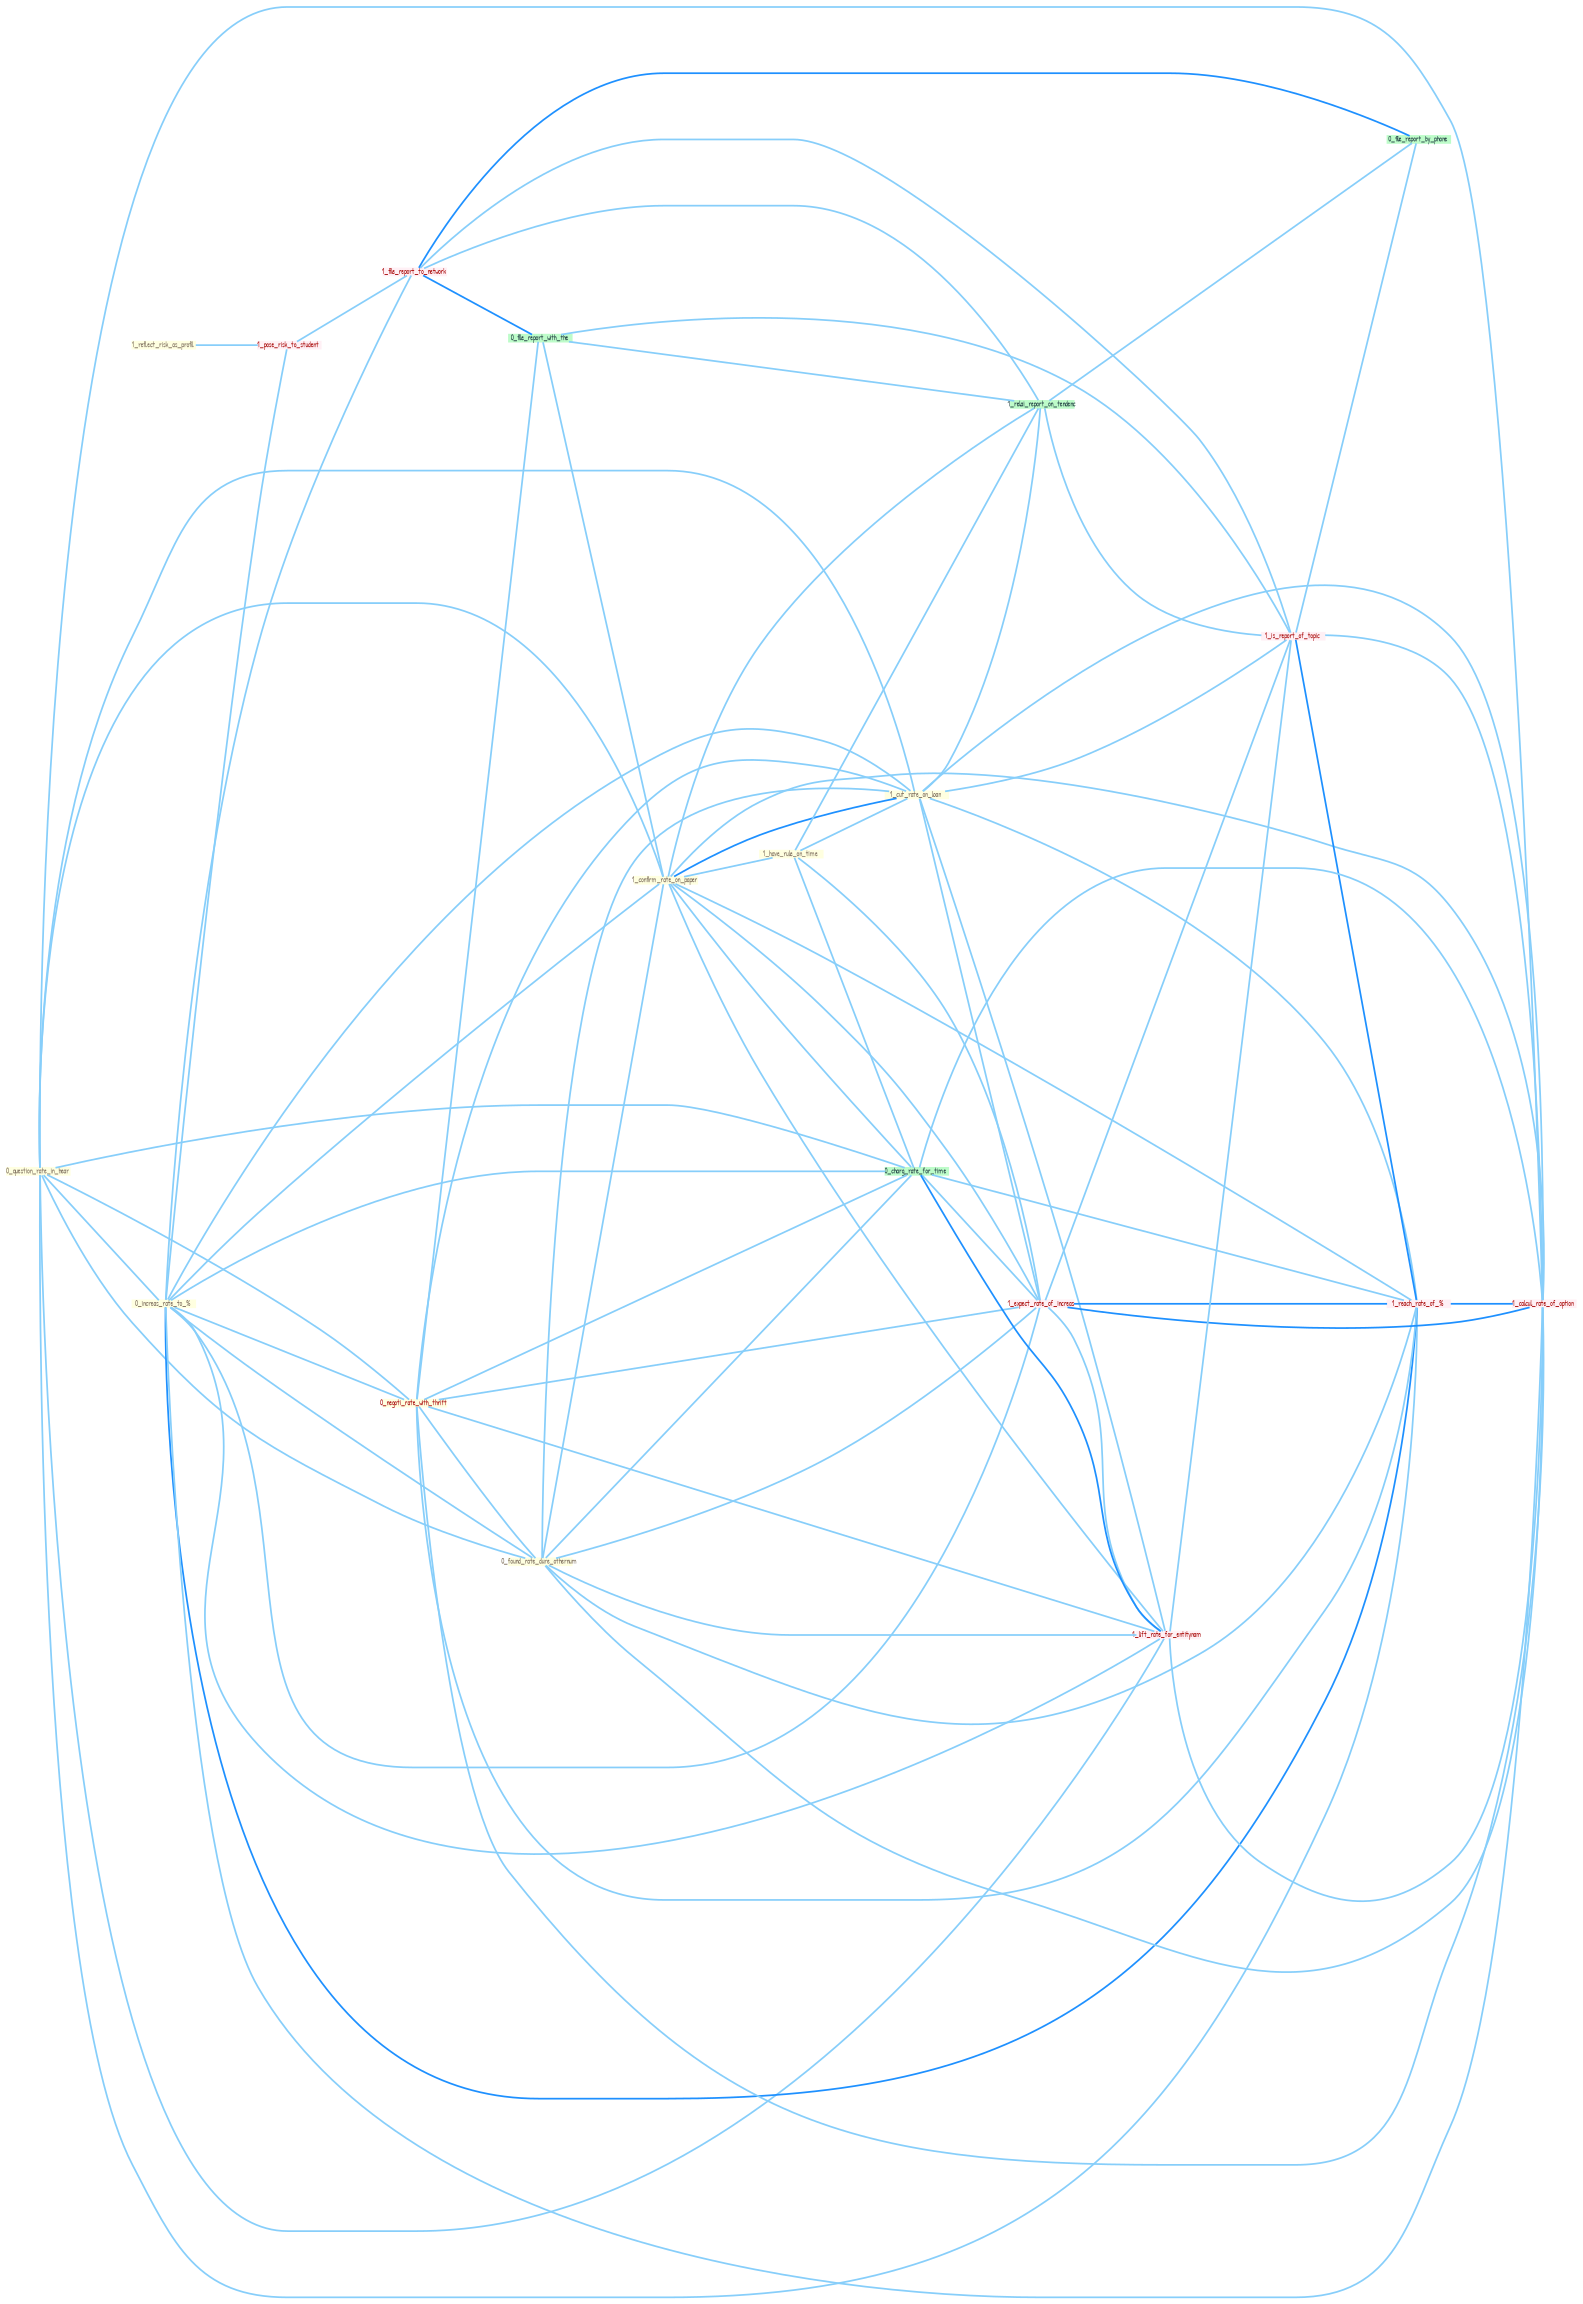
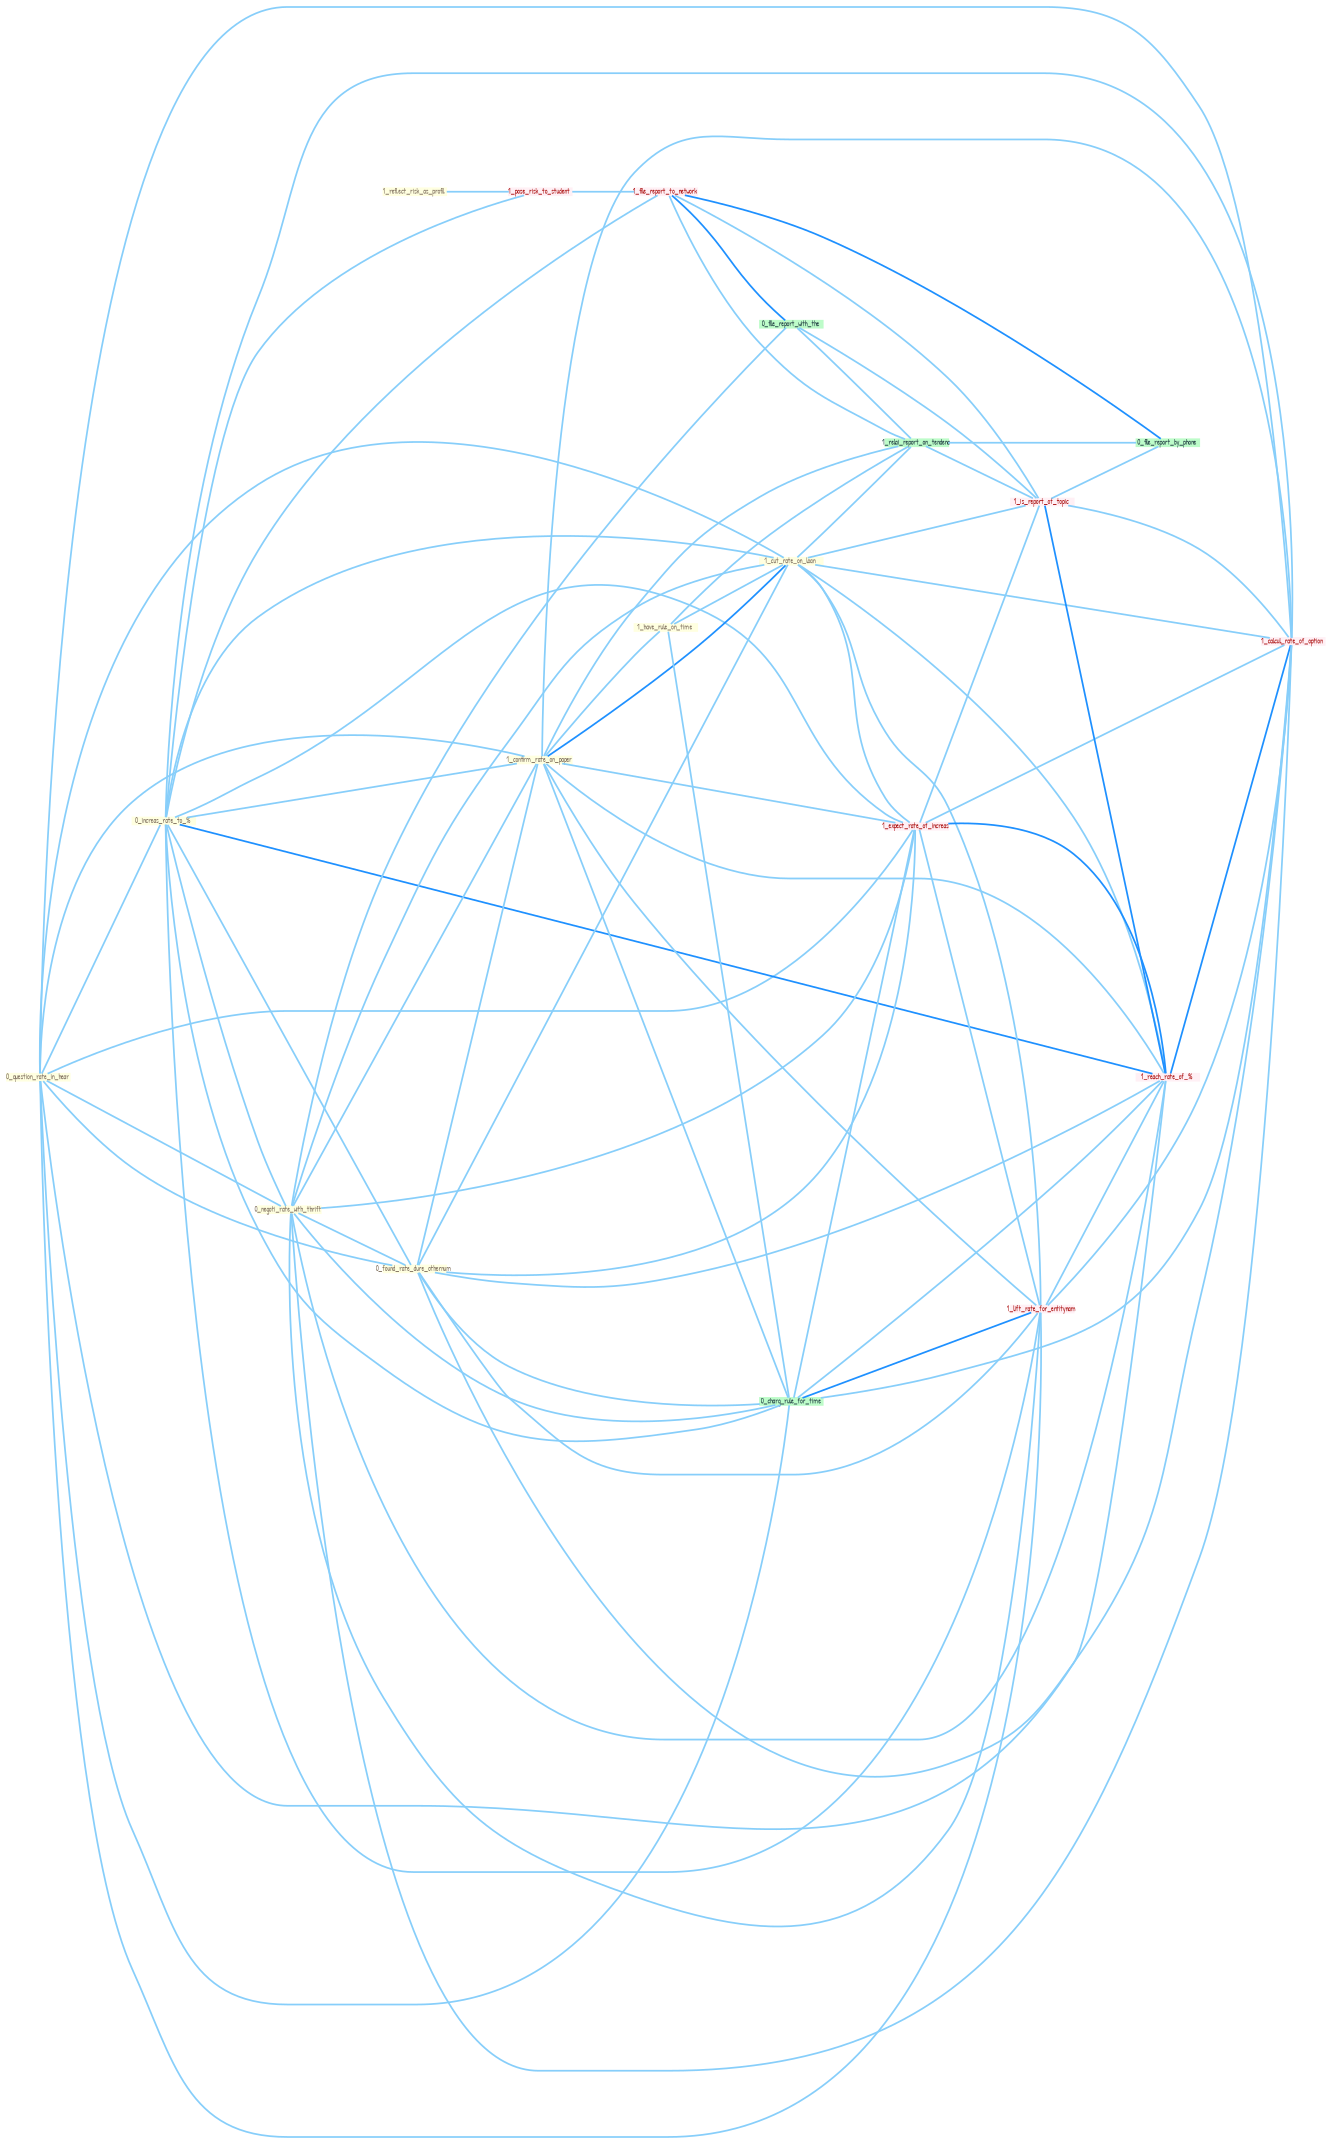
(603, 609) -> (415, 985)
(943, 1006) -> (511, 1011)
(1231, 1136) -> (1105, 1193)
(917, 1171) -> (791, 1401)
(1299, 1327) -> (1105, 734)
(415, 1403) -> (289, 1210)
